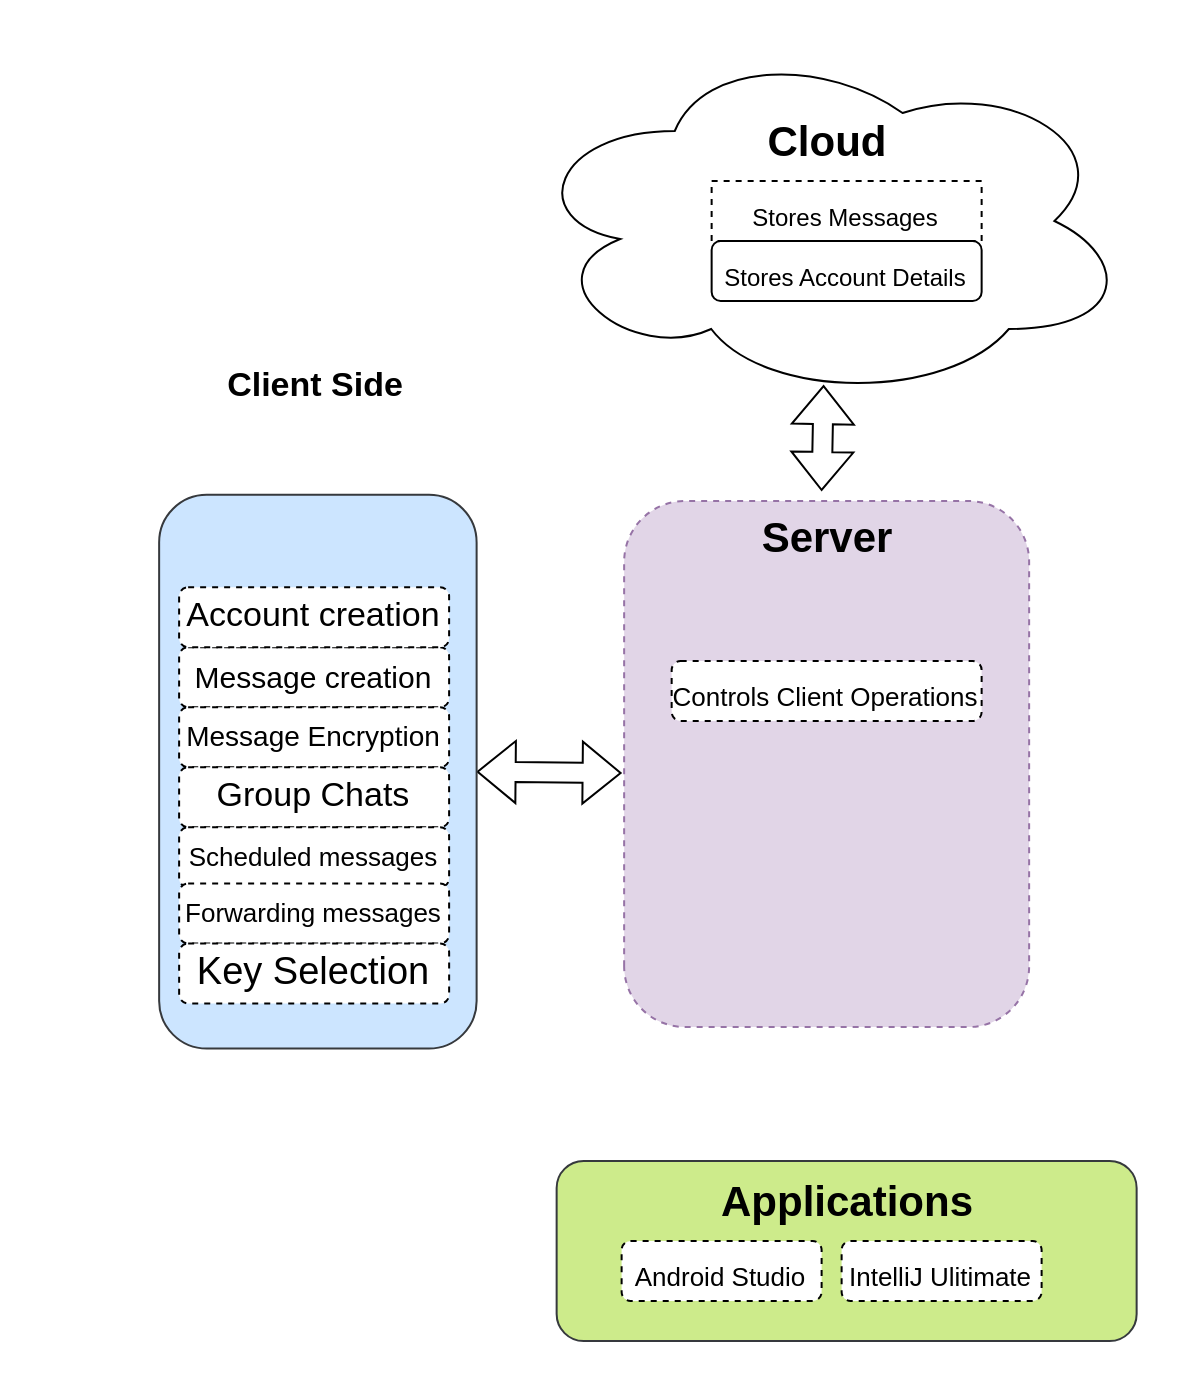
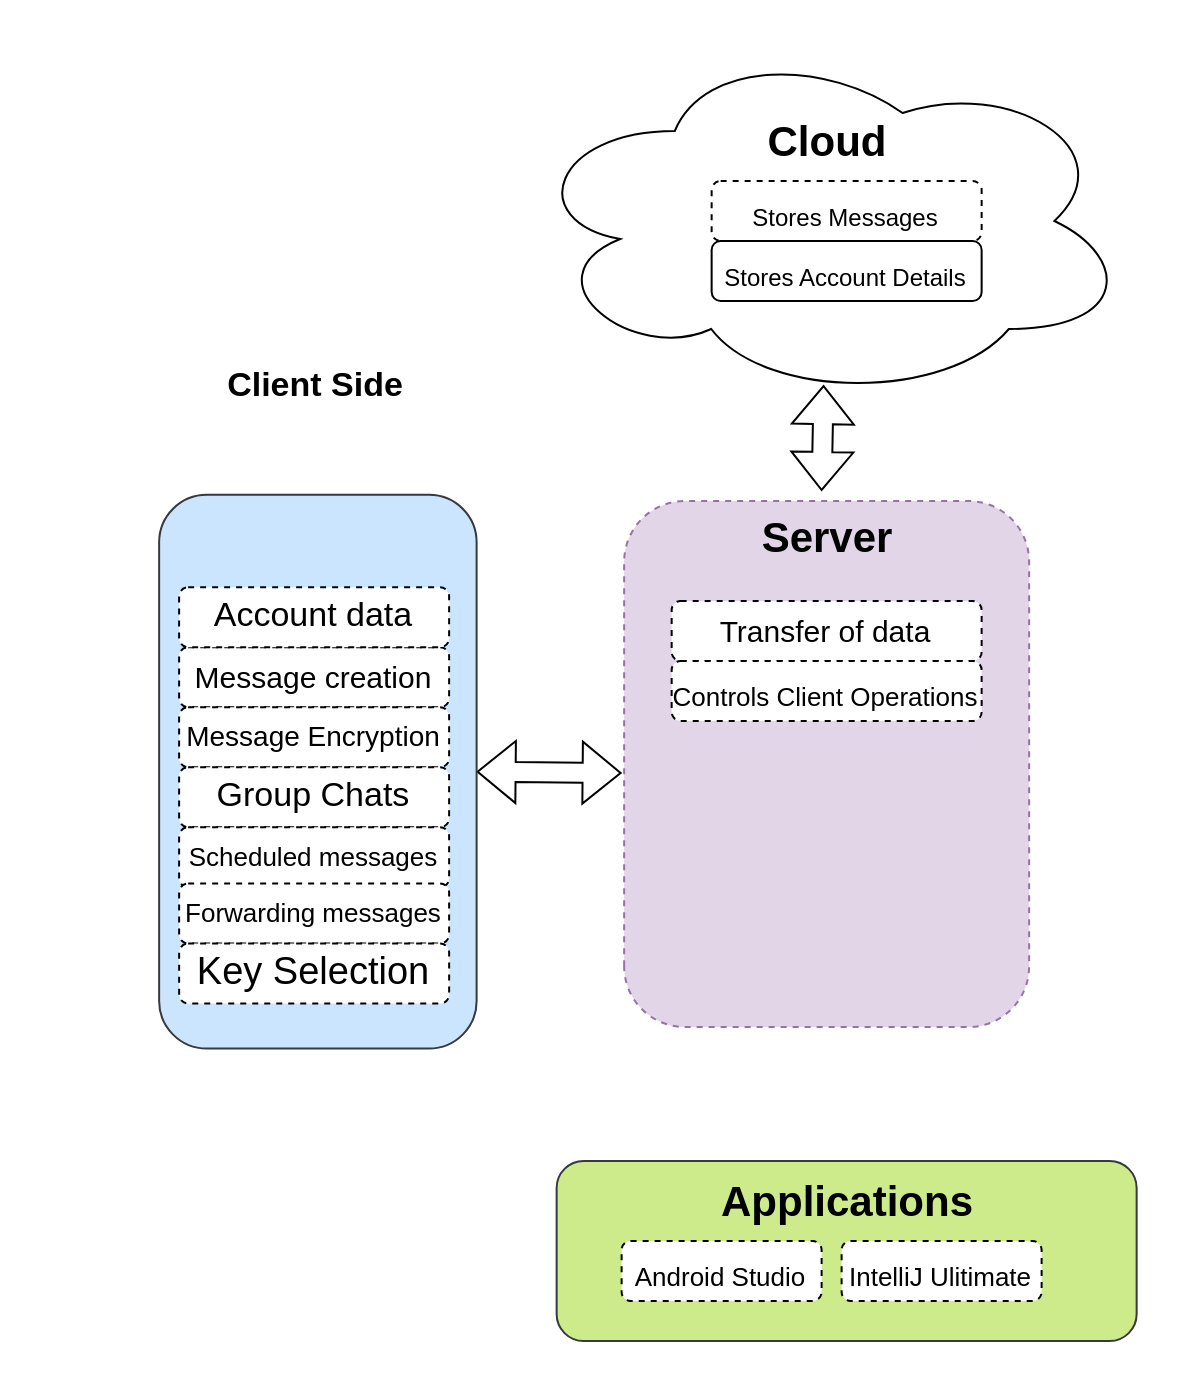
(847, 211) -> (847, 211)
(314, 617) -> (314, 617)
none -> (827, 631)
